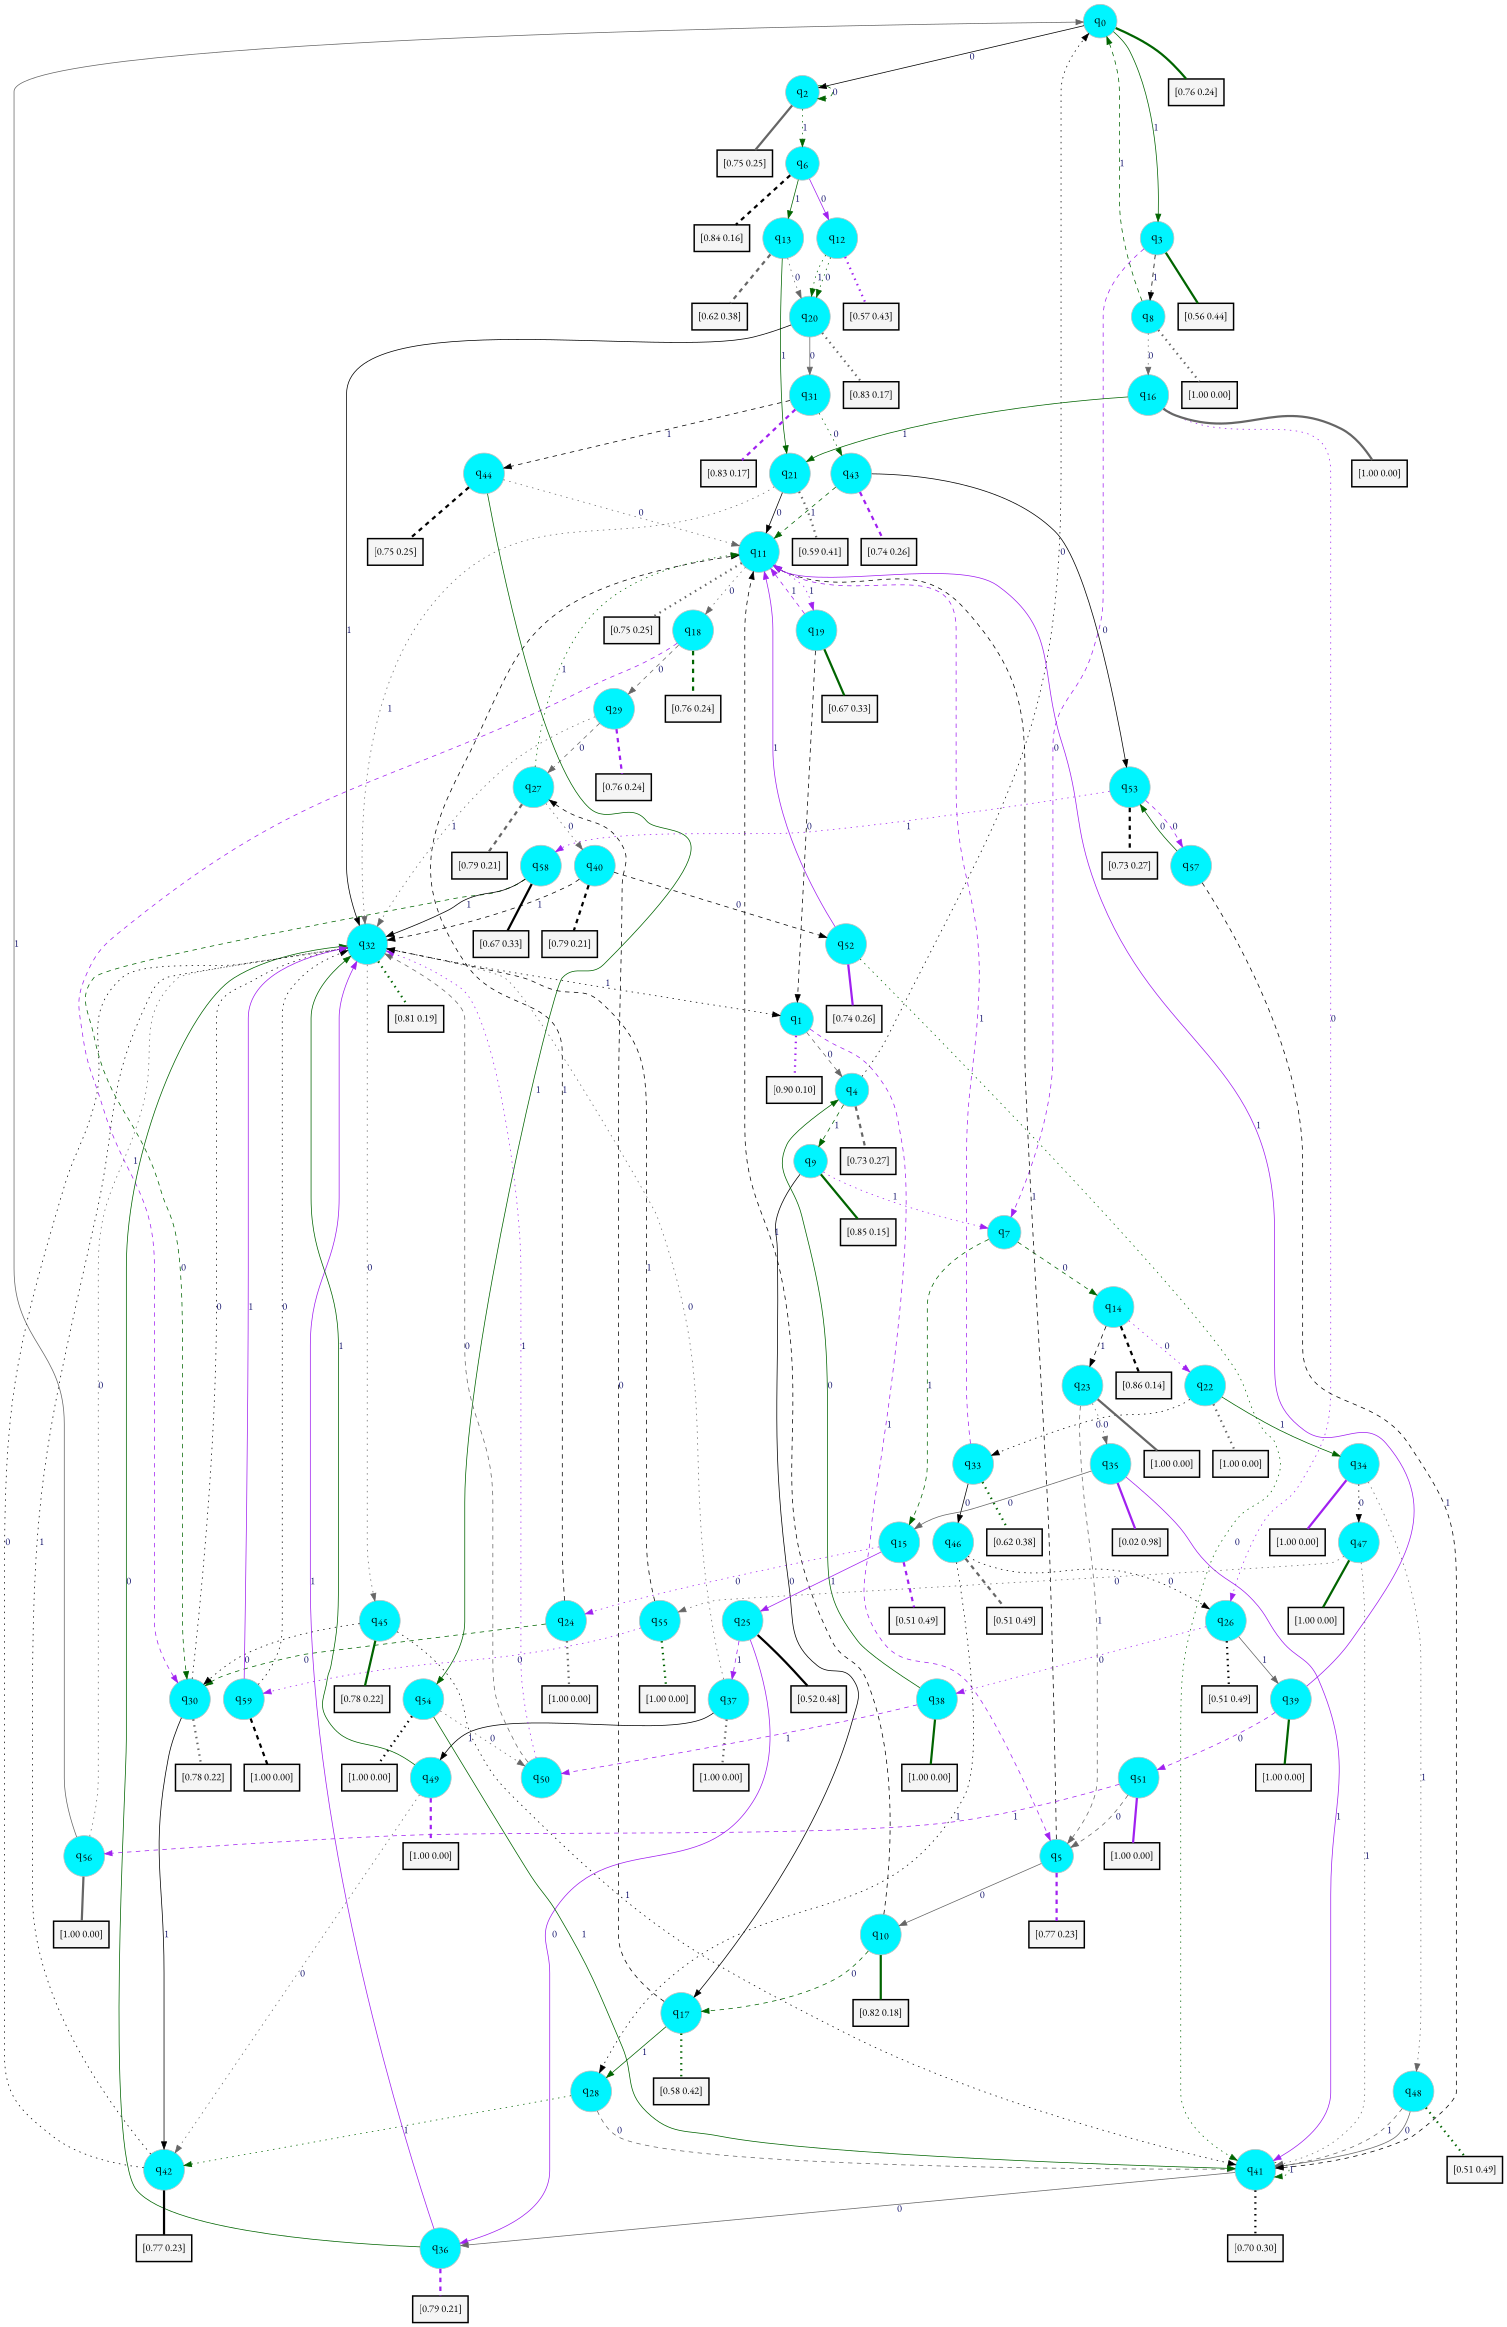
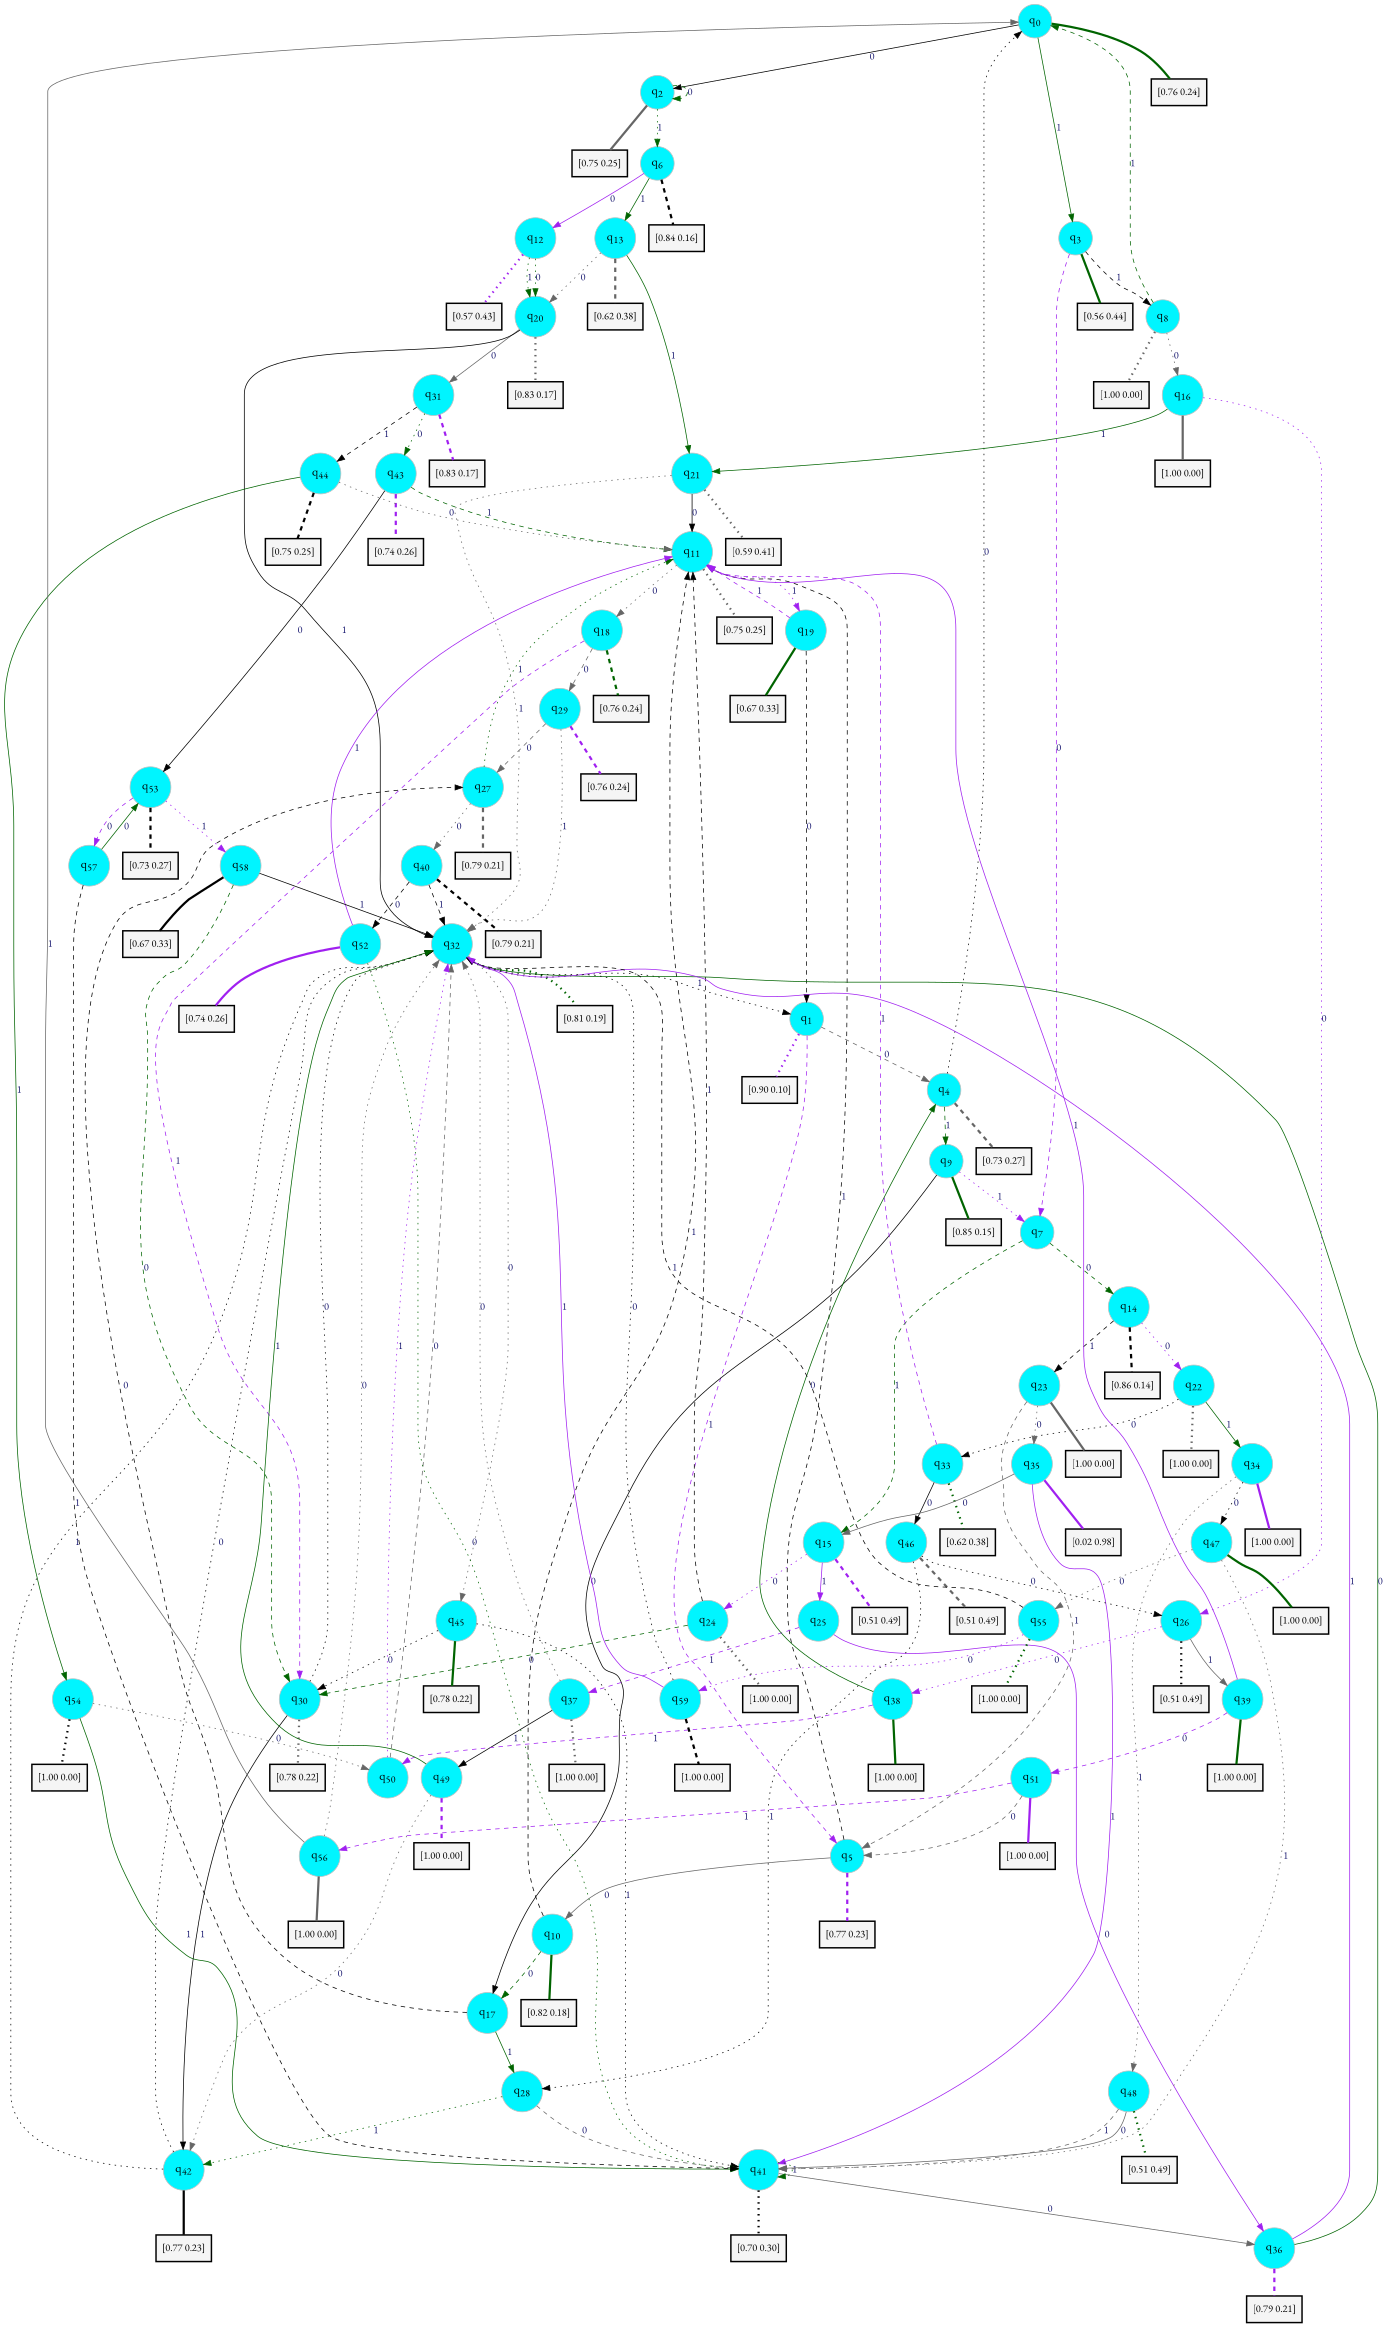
(819, 1699) -> none
(681, 2091) -> none
